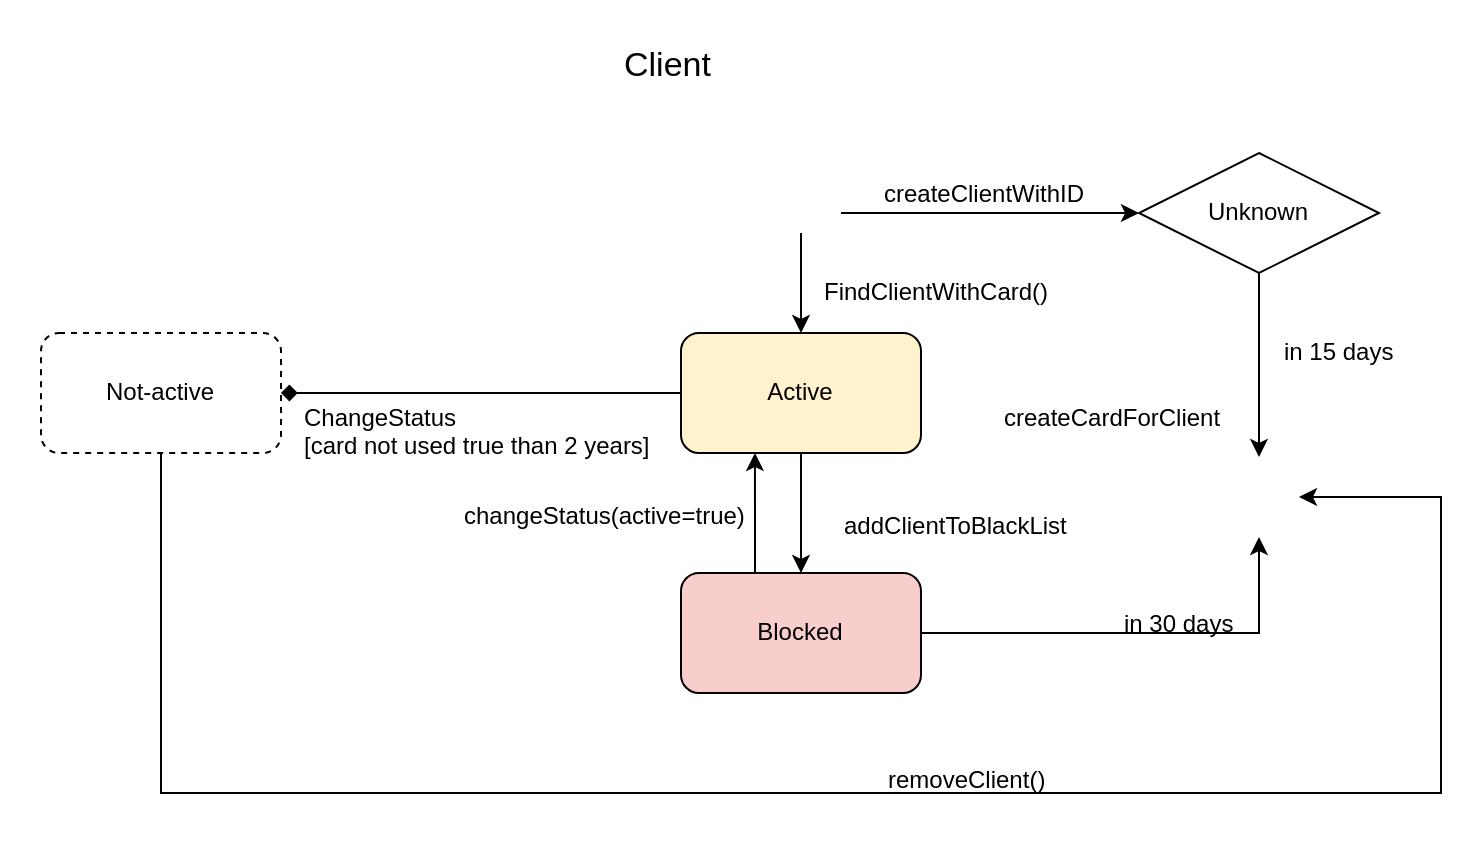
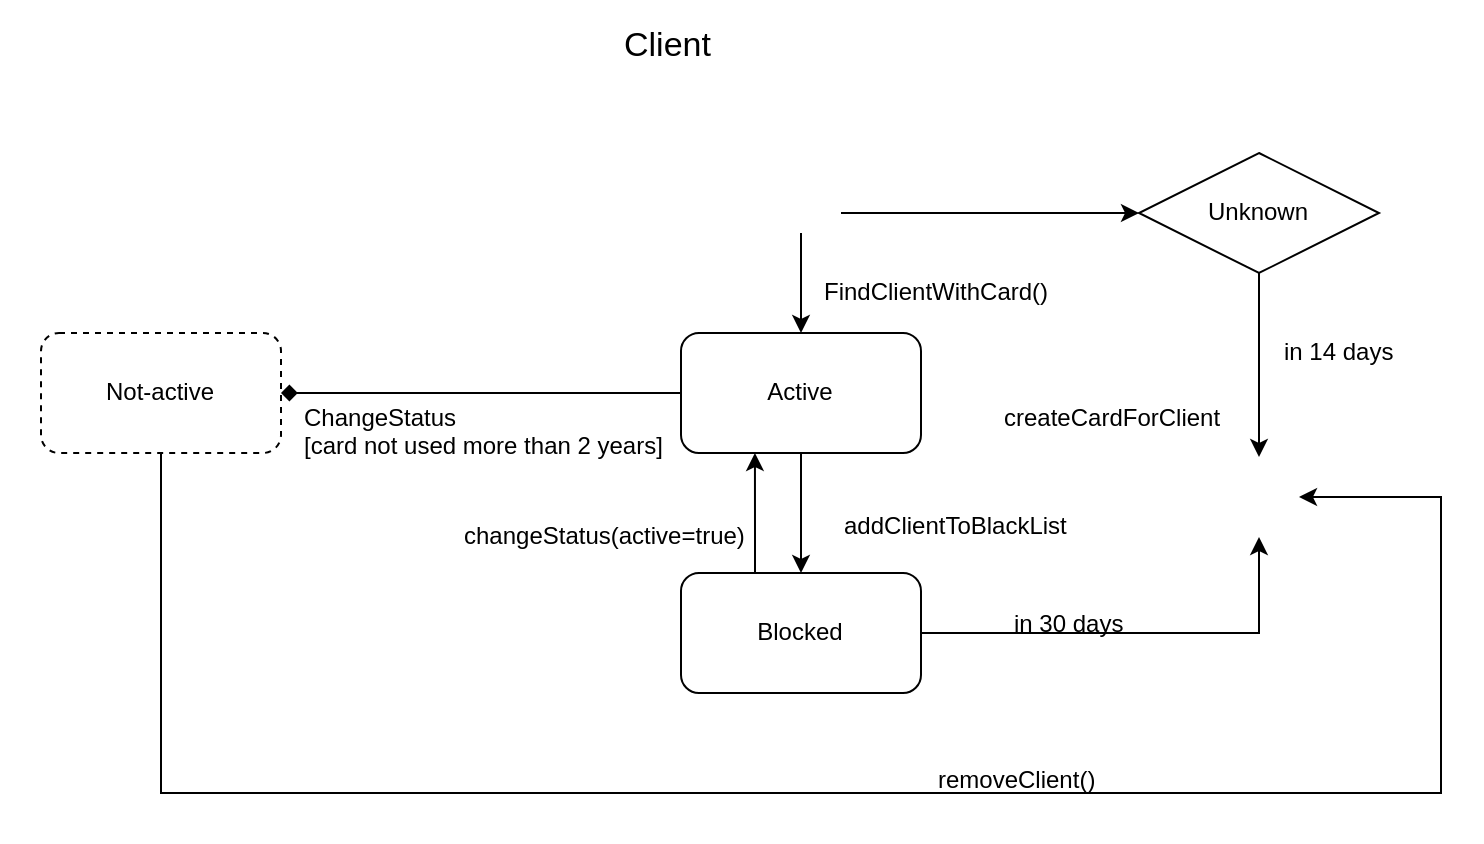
(681, 61) -> (681, 41)
(1001, 195) -> none
(1343, 353) -> (1343, 353)
(801, 393) -> (801, 393)
(508, 434) -> (508, 434)
(621, 517) -> (621, 537)
(1191, 625) -> (1081, 625)
(801, 633) -> (801, 633)
(975, 781) -> (1025, 781)
